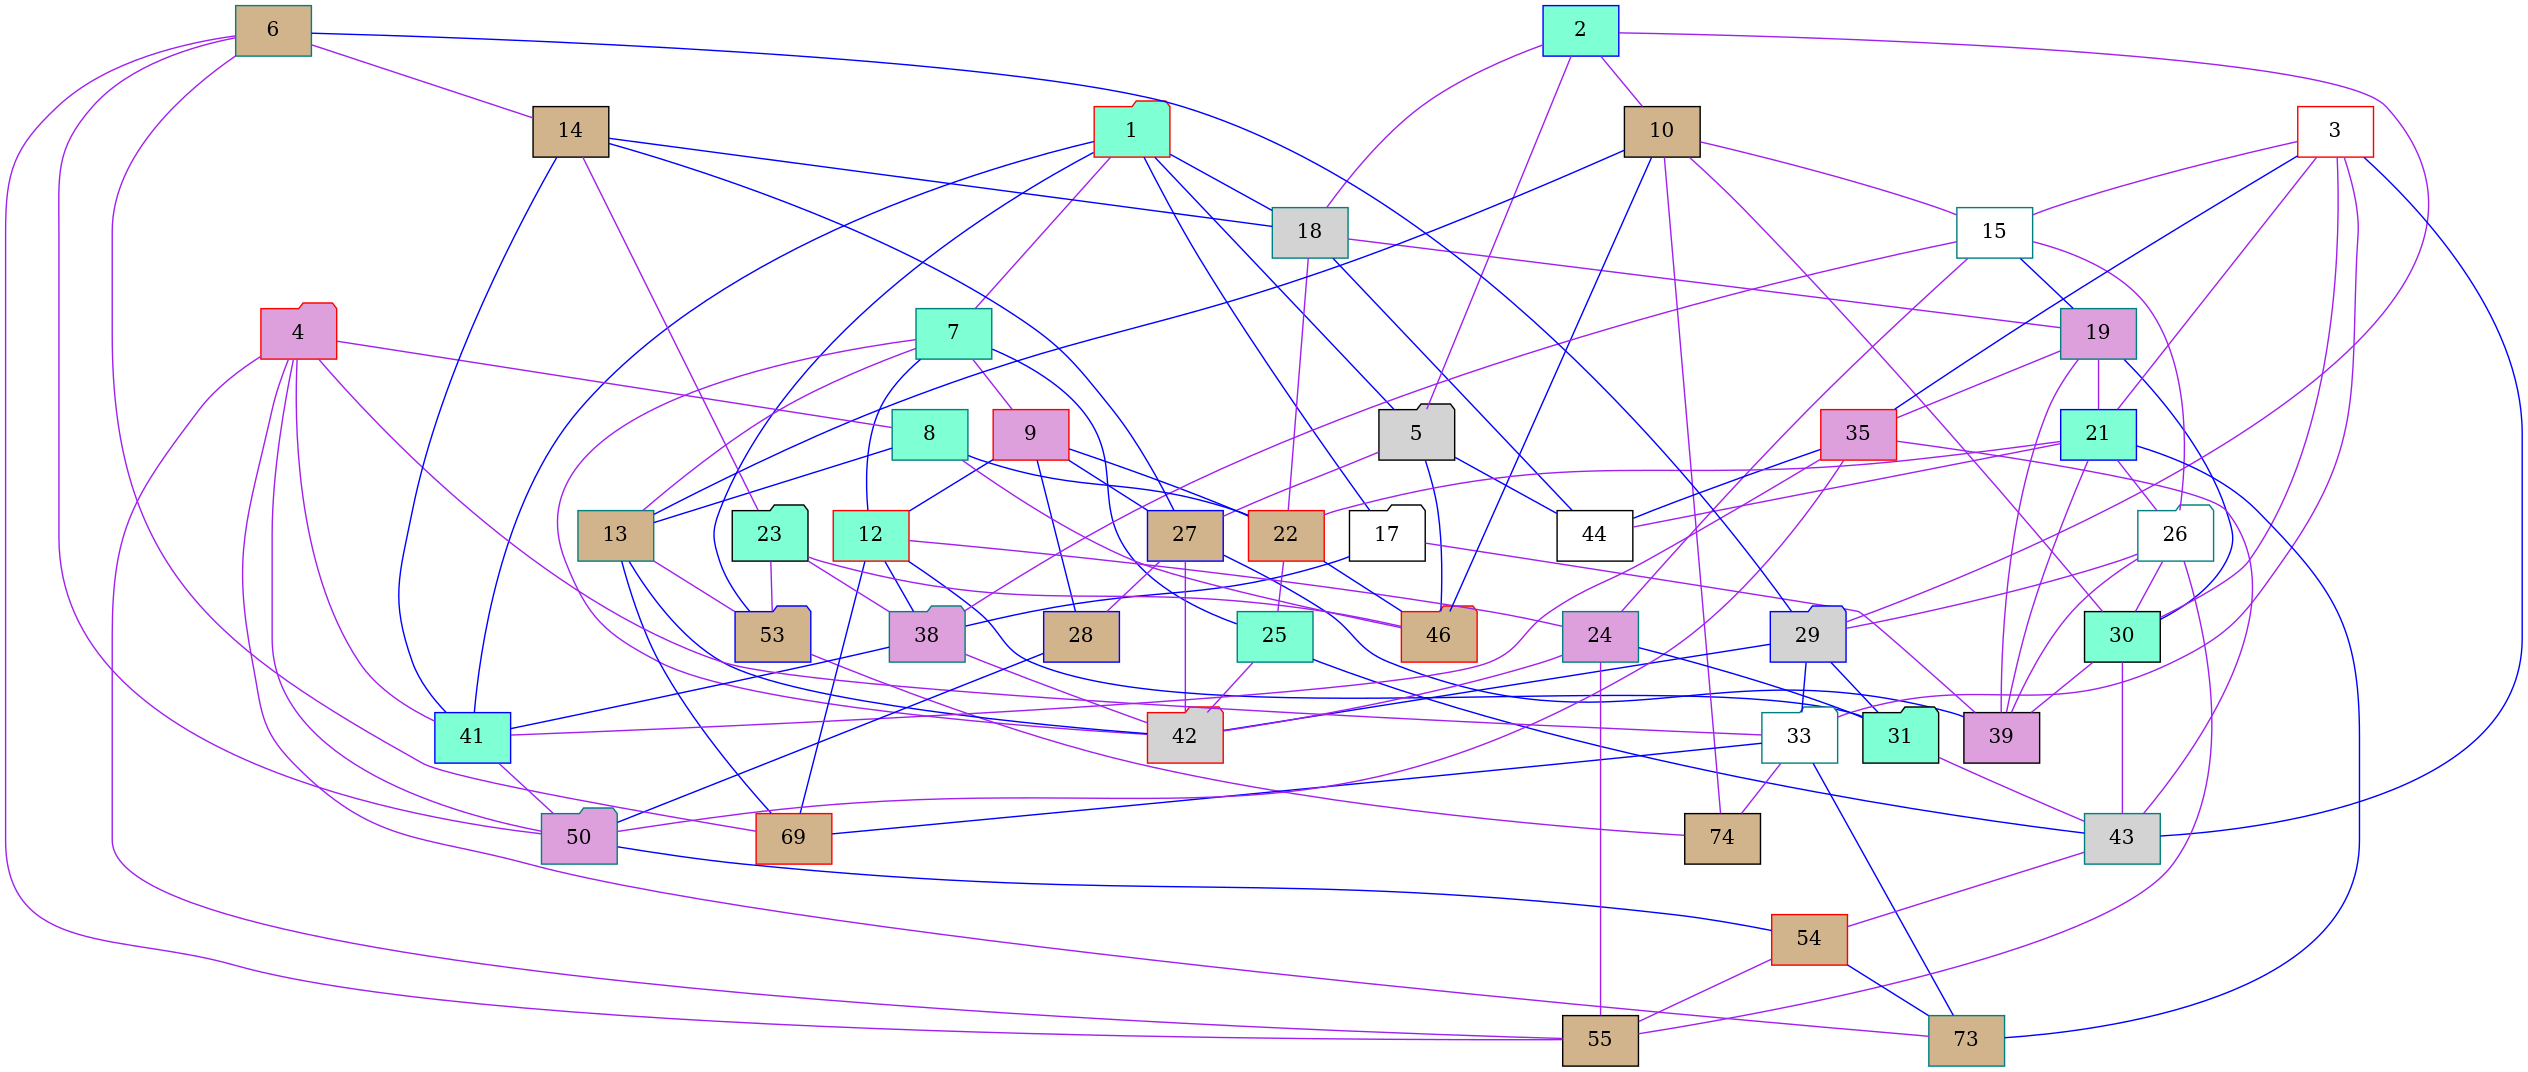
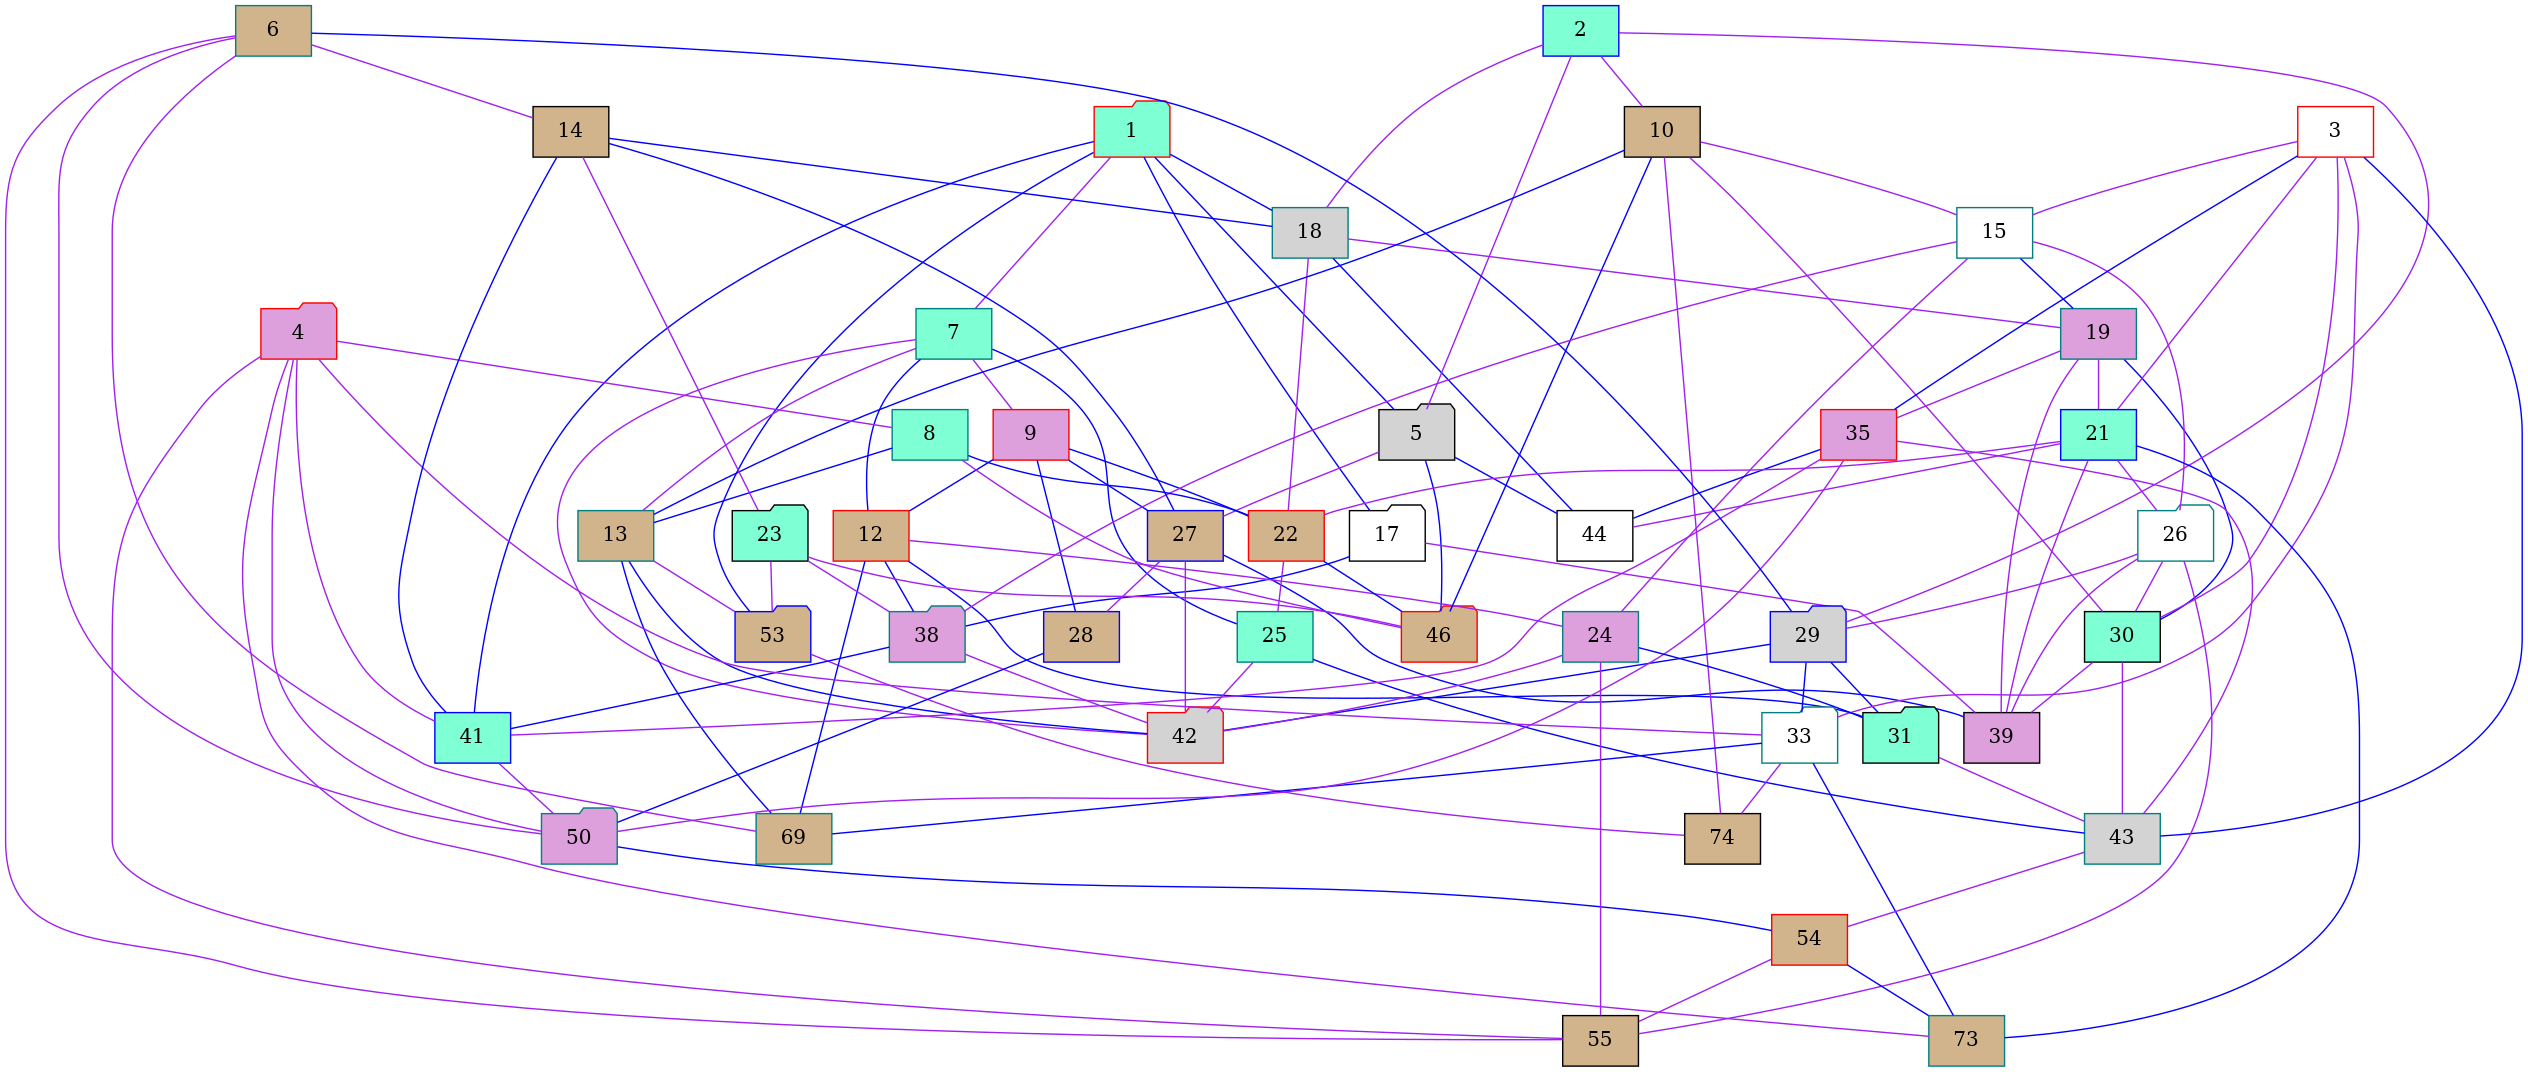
(871, 536) -> (871, 536)
(794, 839) -> (794, 839)
